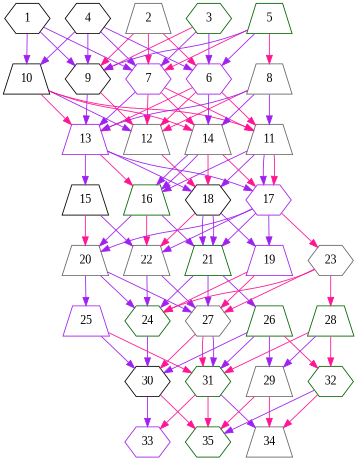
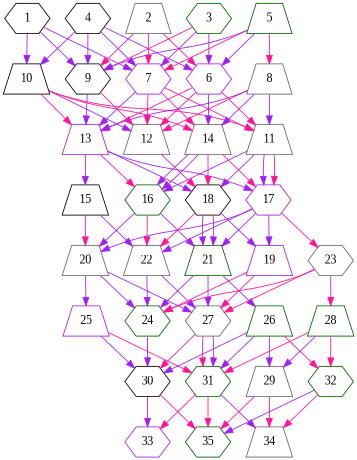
(147, 200) -> (148, 200)
